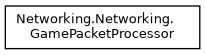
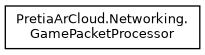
(103, 27) -> (103, 27)
